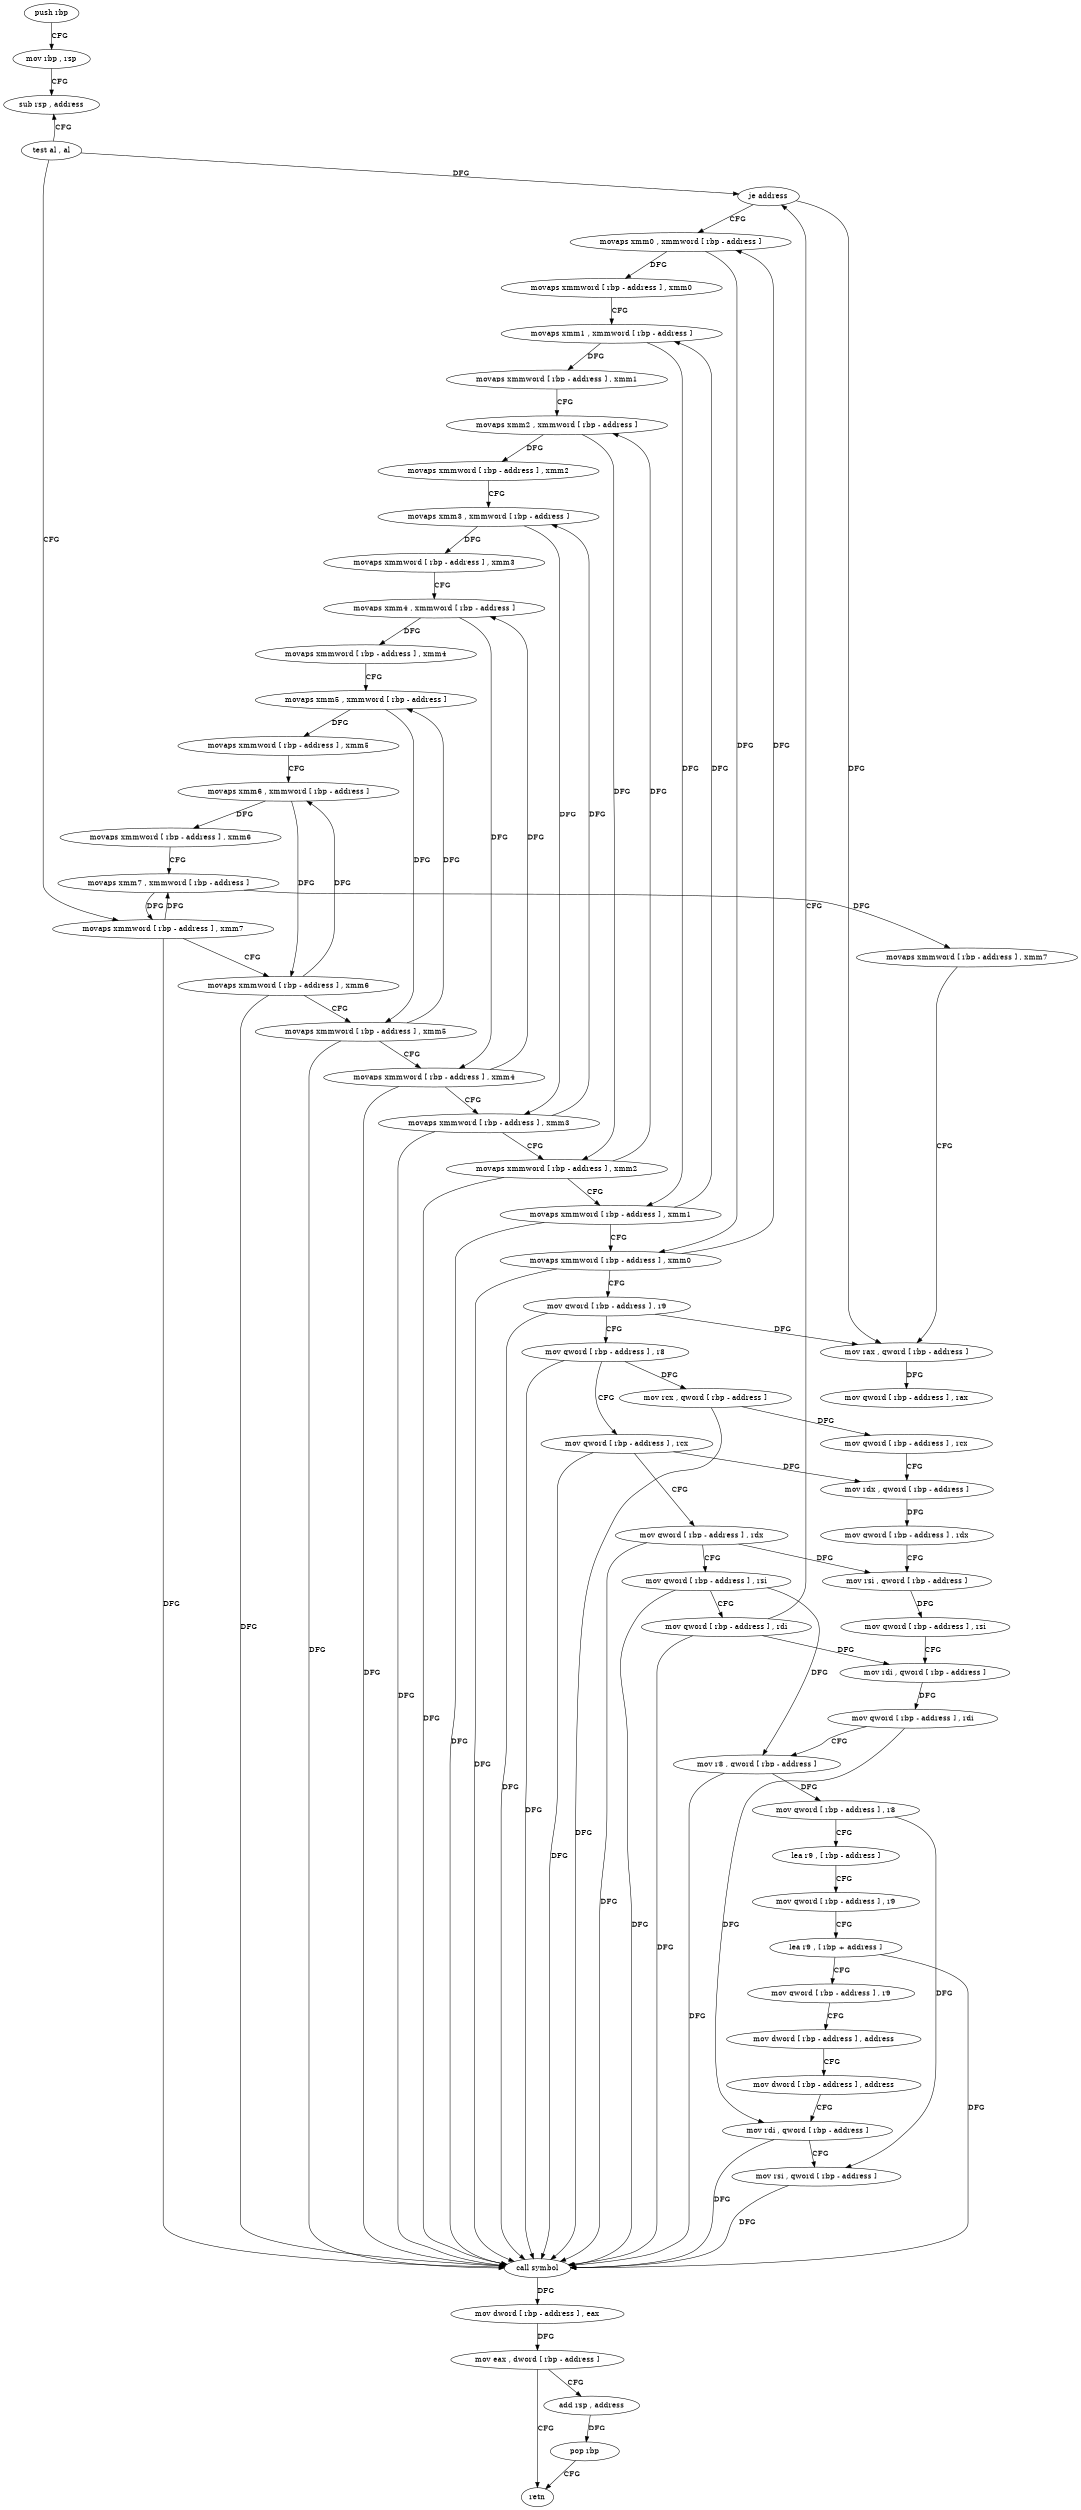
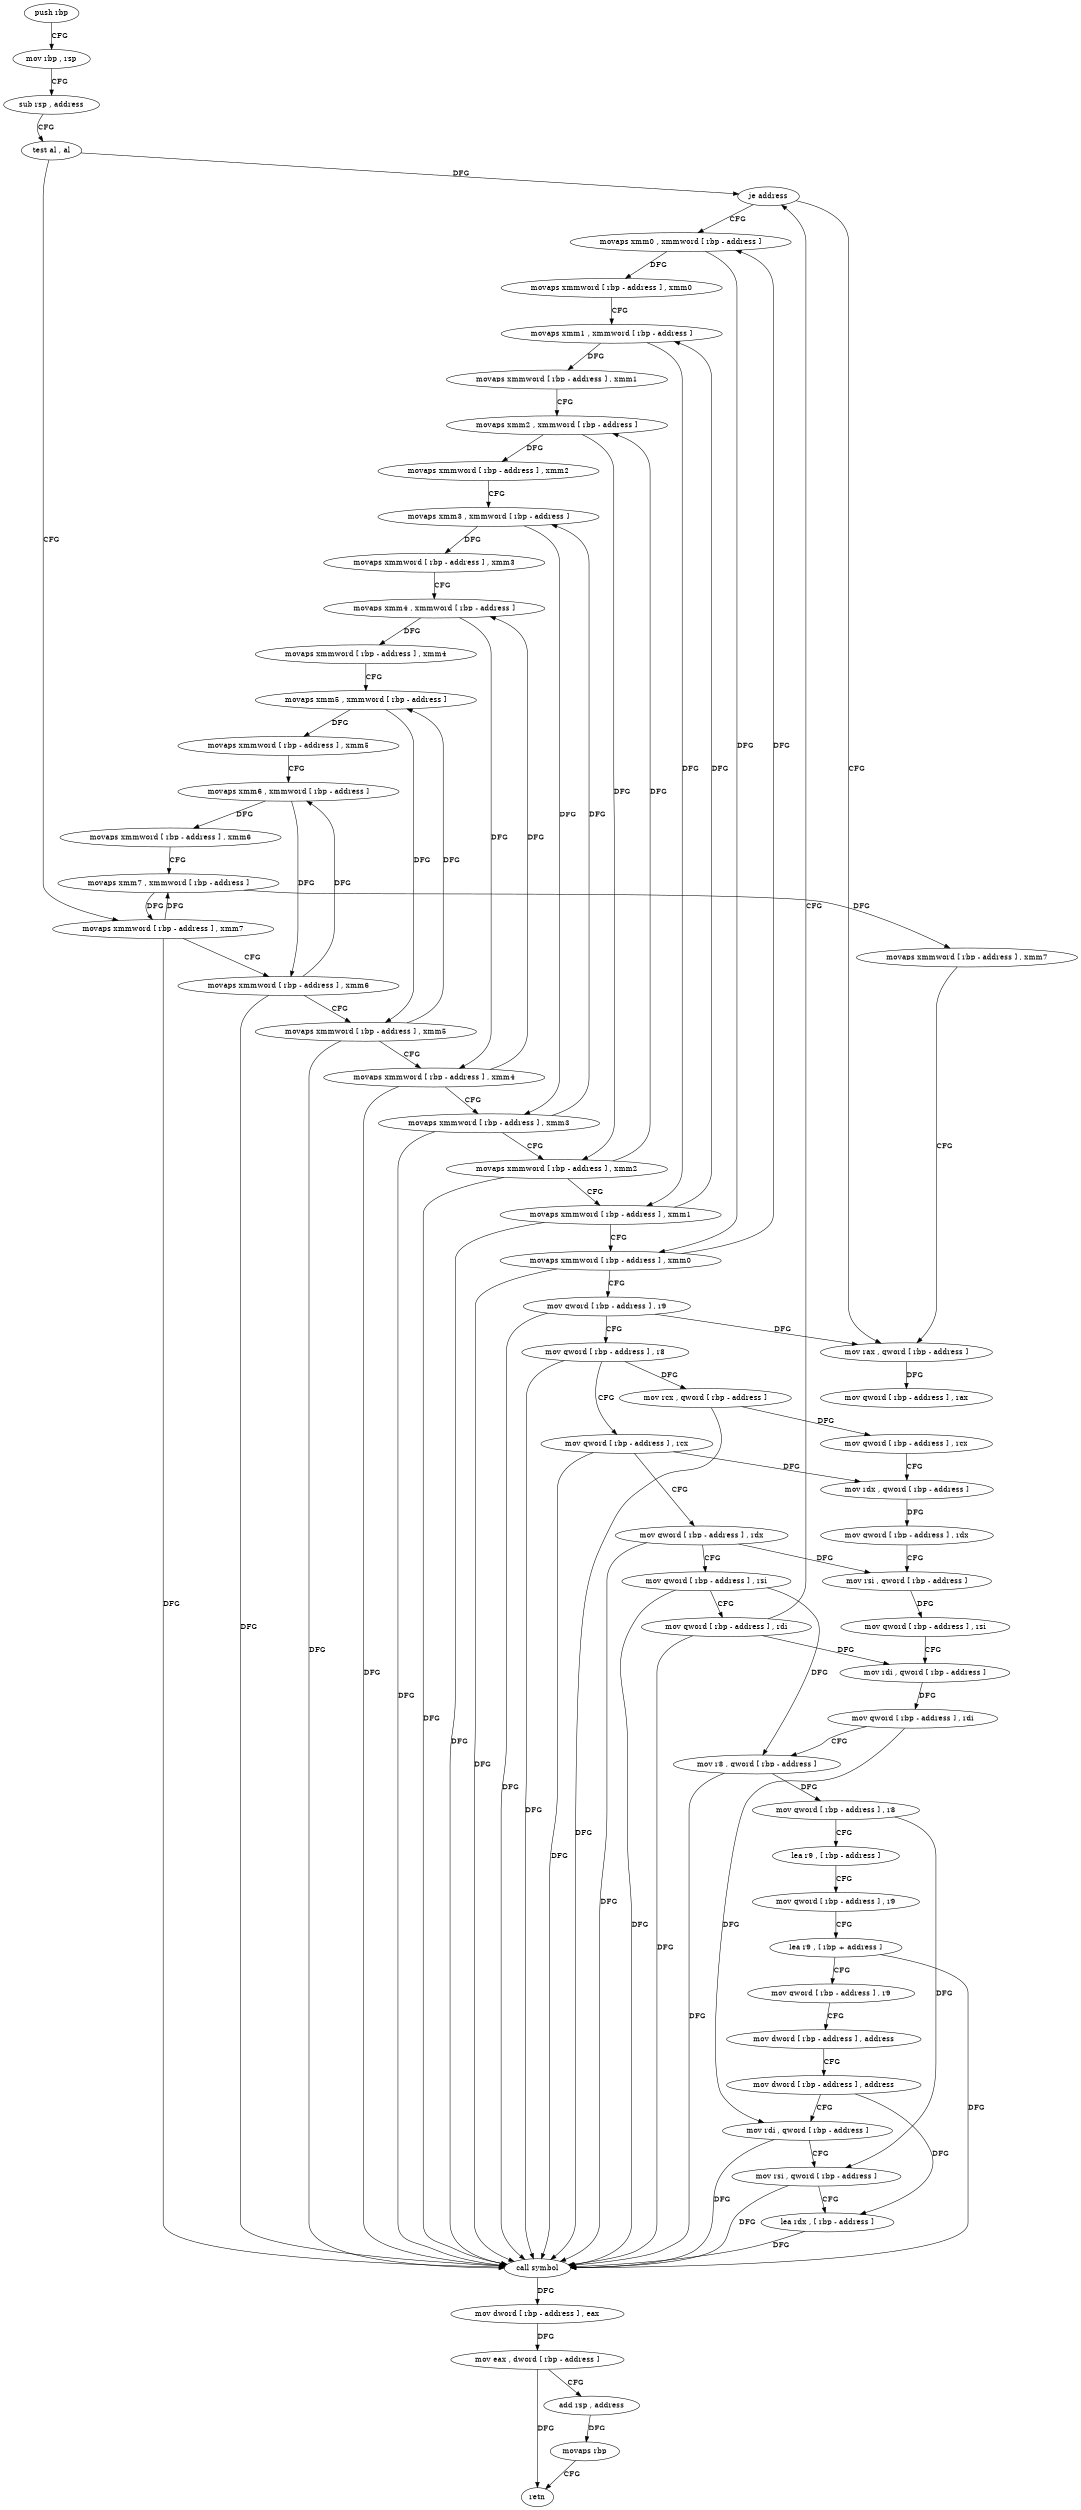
(55, 130) -> (38, 125)
(857, 769) -> (857, 769)
none -> (827, 2222)
(546, 2428) -> (546, 2428)
(585, 2451) -> (585, 2451)
